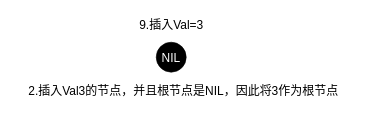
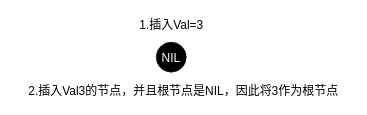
(172, 24) -> (172, 24)
